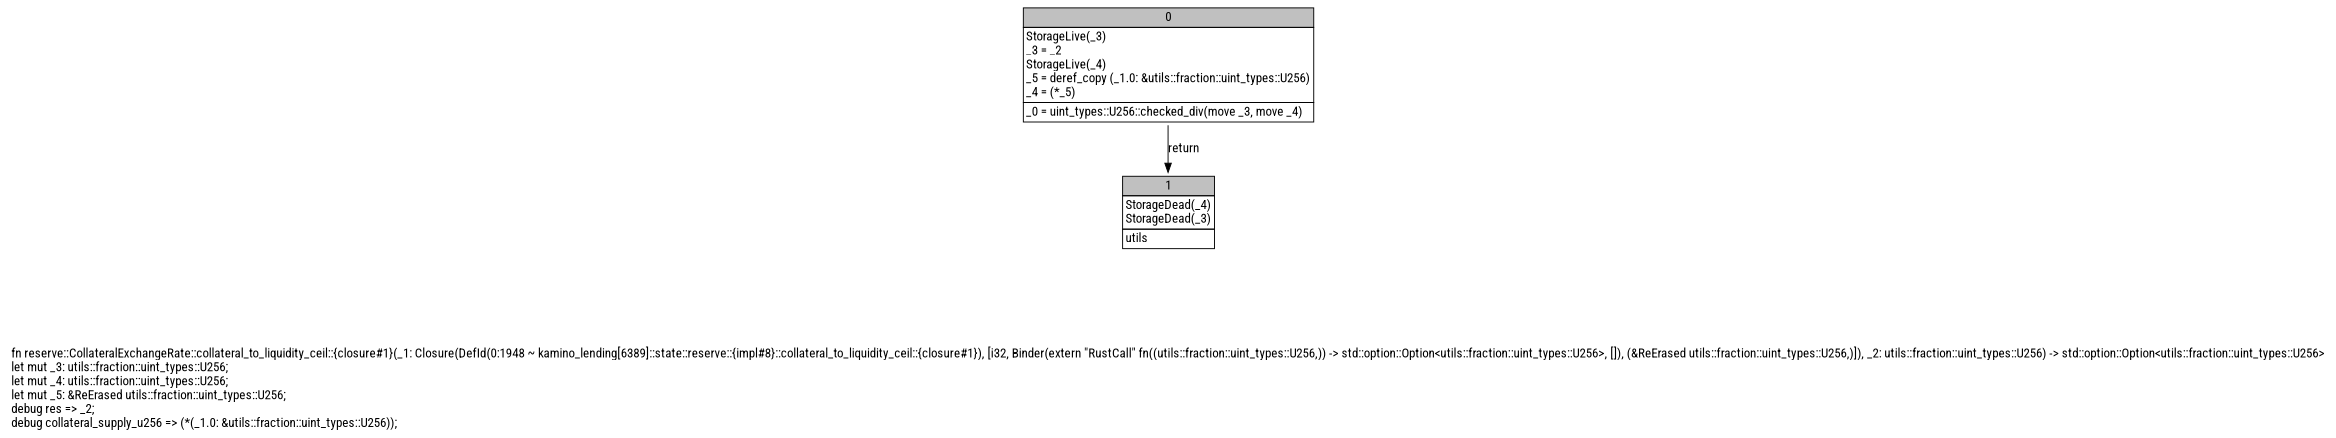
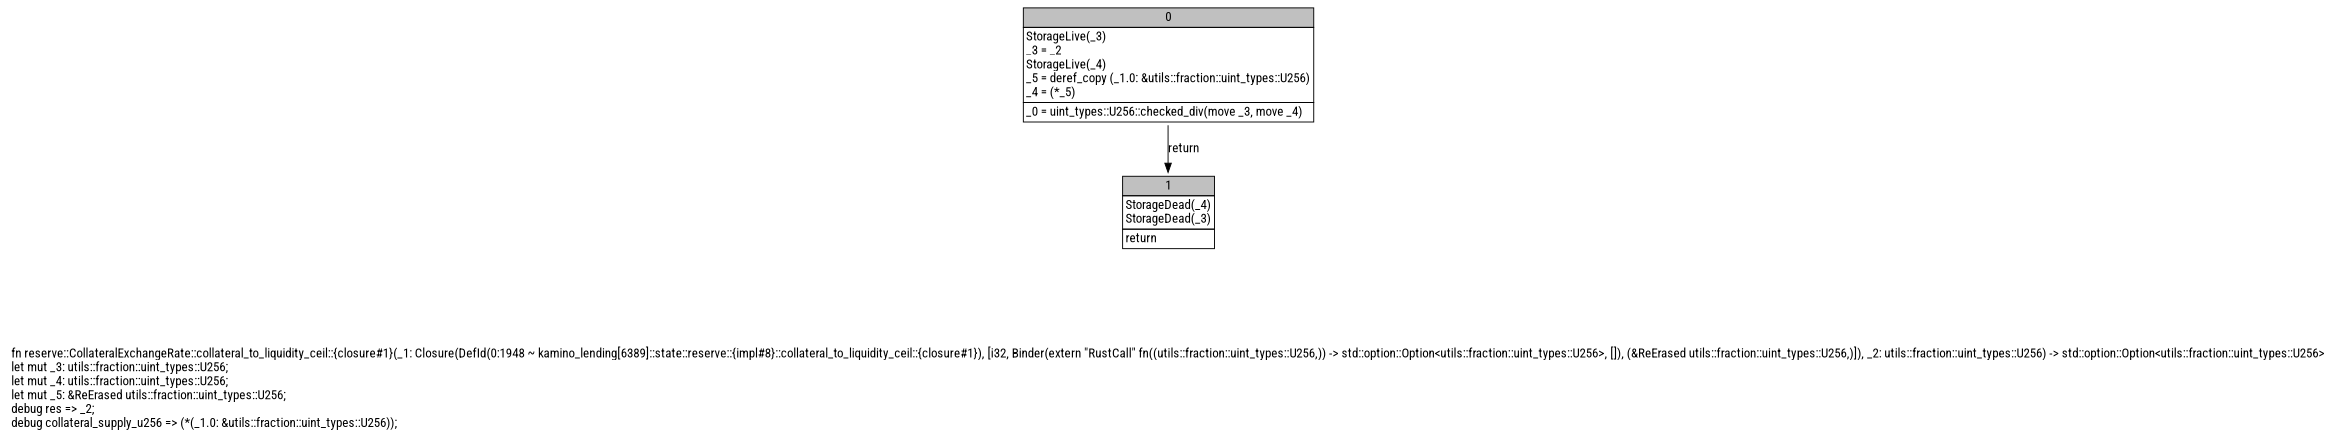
(1137, 238) -> (1141, 238)
